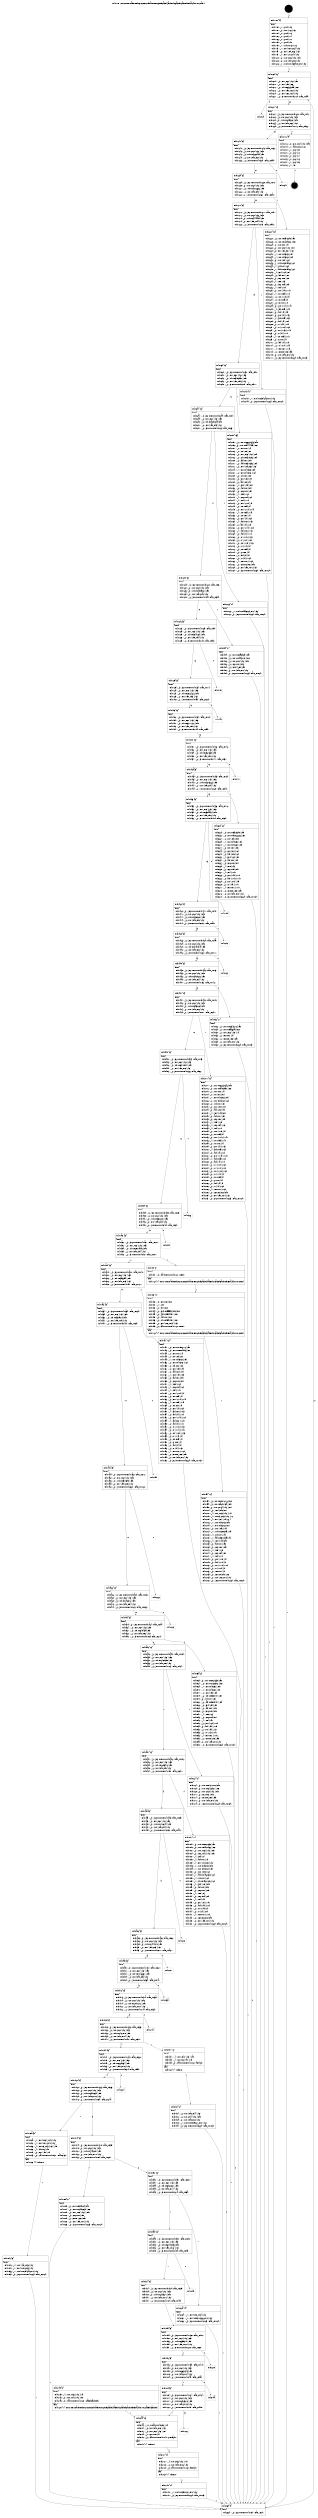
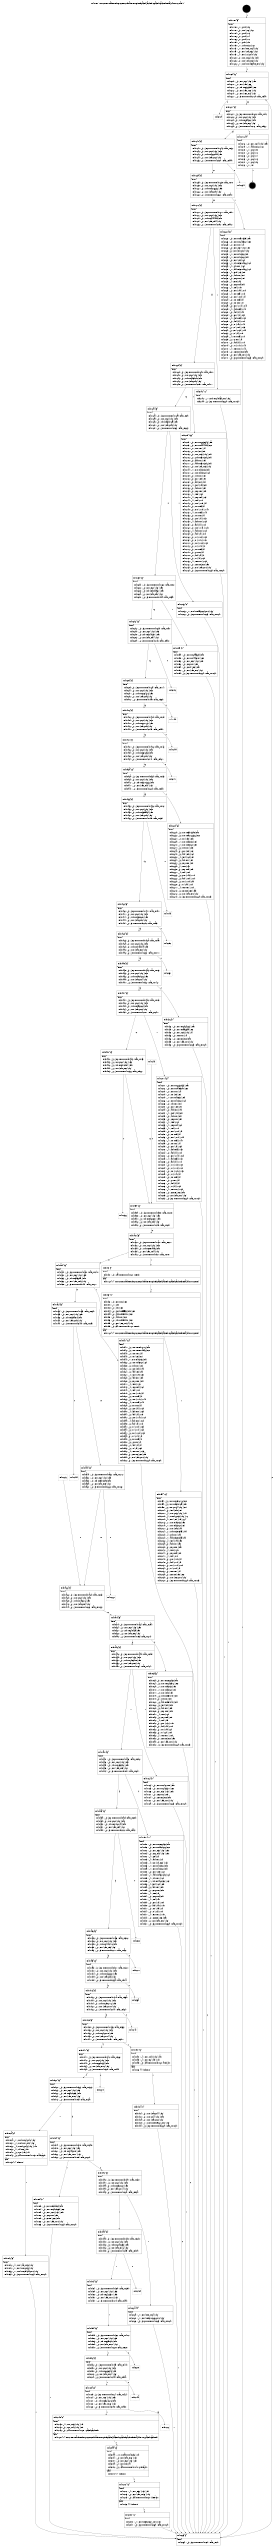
none -> (173, 750)
(164, 1235) -> (152, 1134)
(162, 1613) -> (72, 1532)
(171, 2413) -> (106, 2412)
